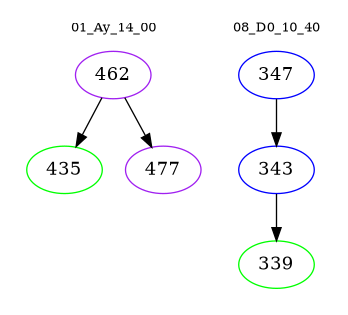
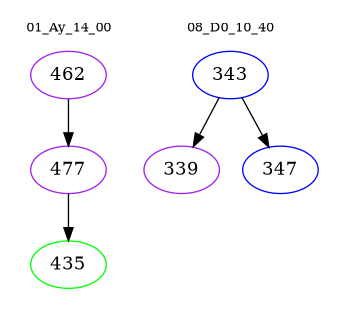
(92, 116) -> (68, 211)
(276, 116) -> (252, 117)
(276, 265) -> (182, 170)
